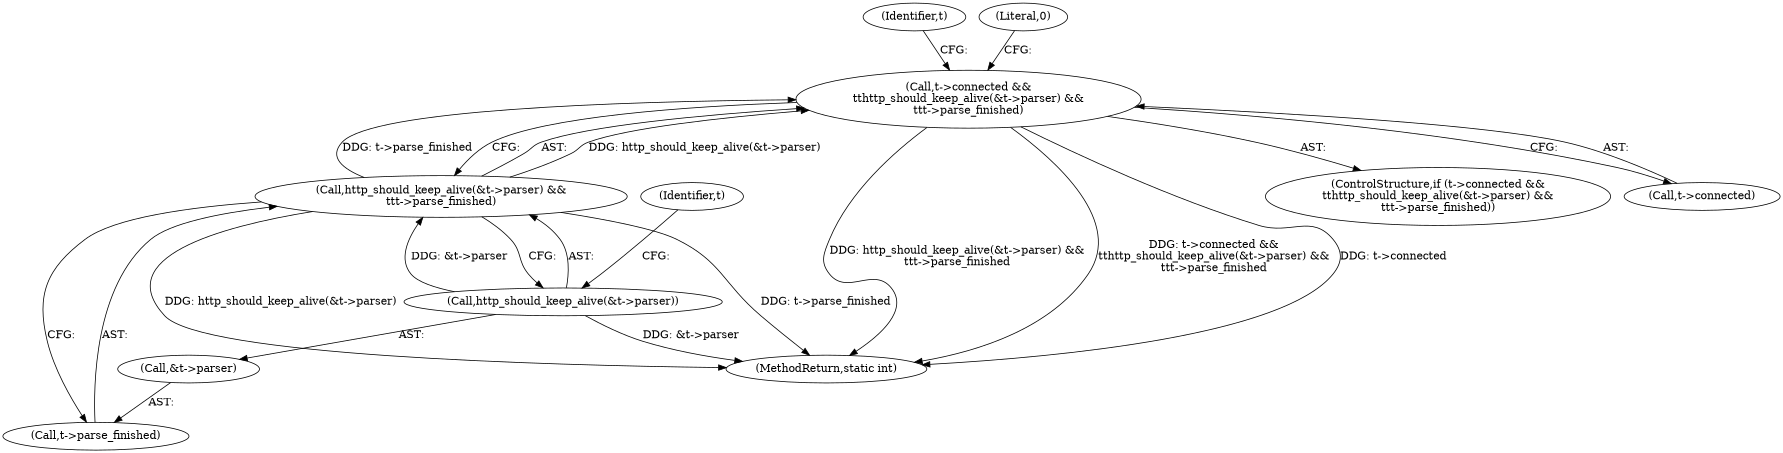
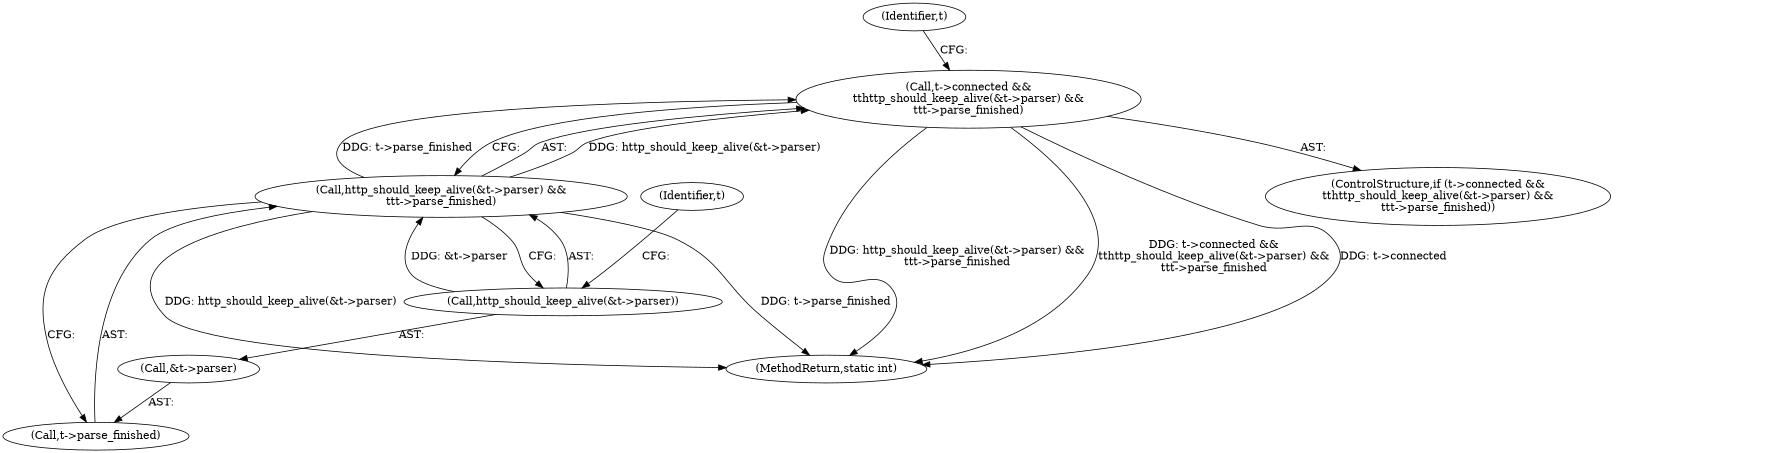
(1023, 17) -> none
(1702, 196) -> none
(658, 346) -> none
